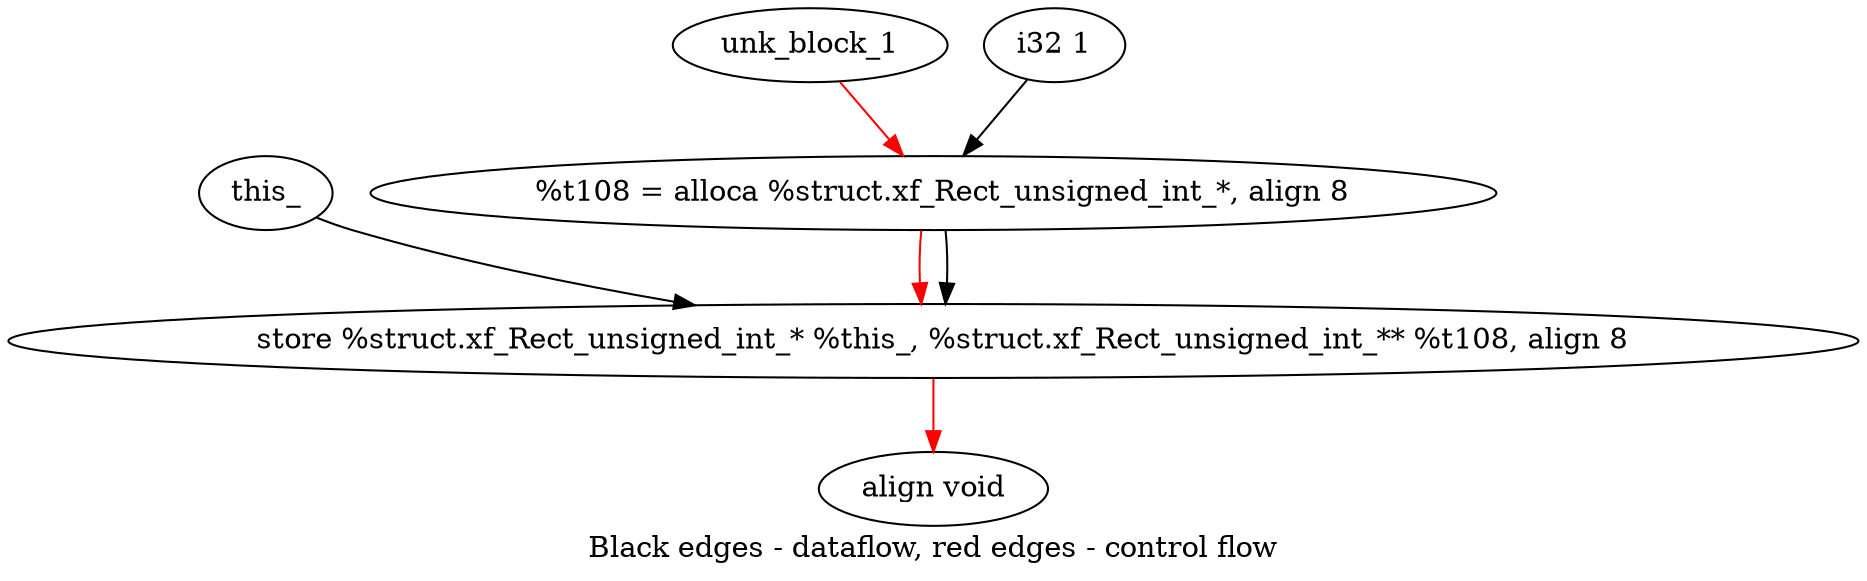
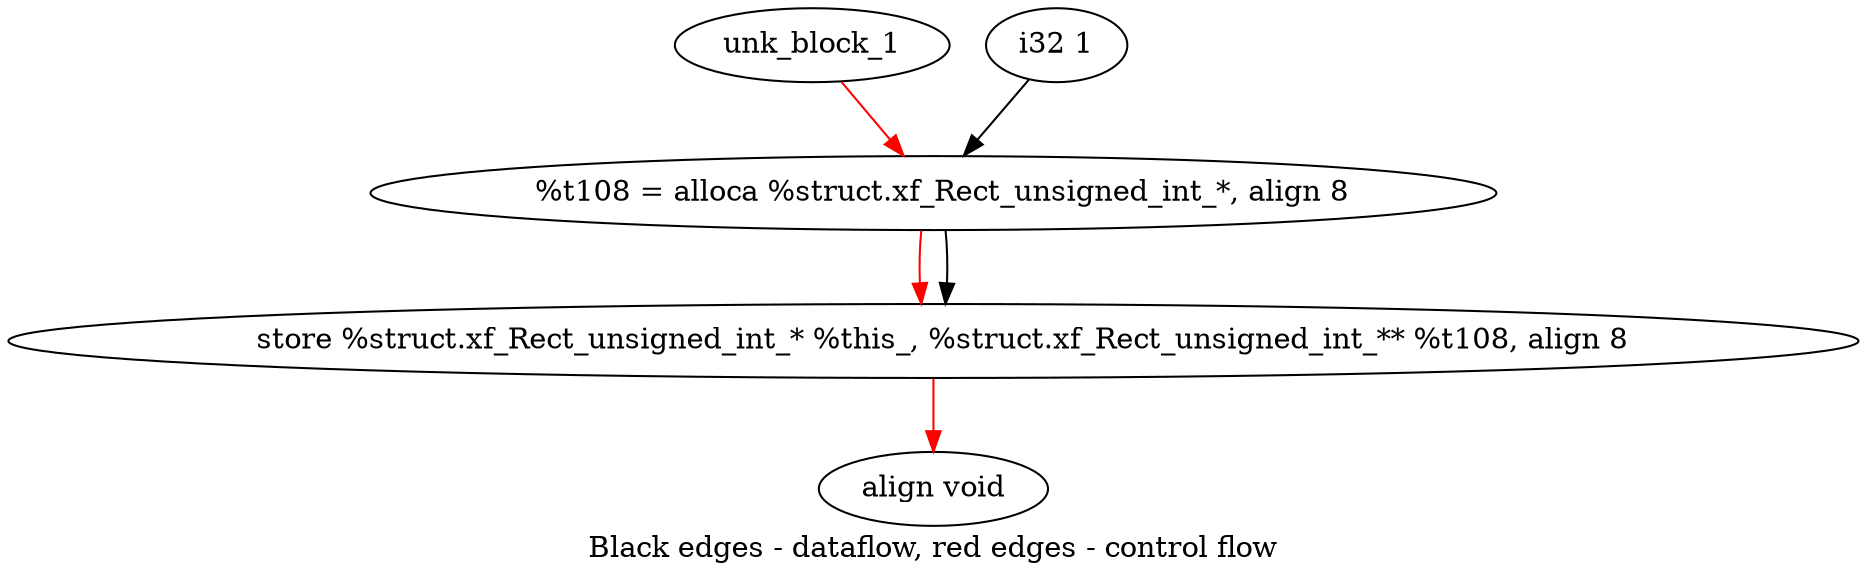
(266, 193) -> none
